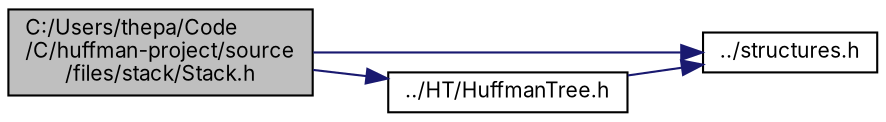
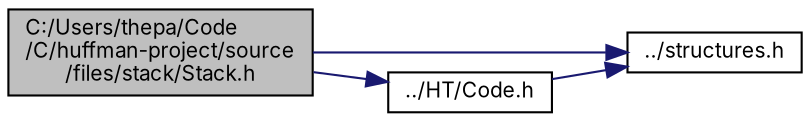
(508, 92) -> (470, 92)
